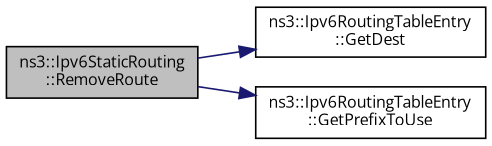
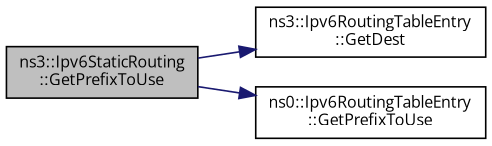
(102, 72) -> (102, 72)
(371, 113) -> (371, 113)
